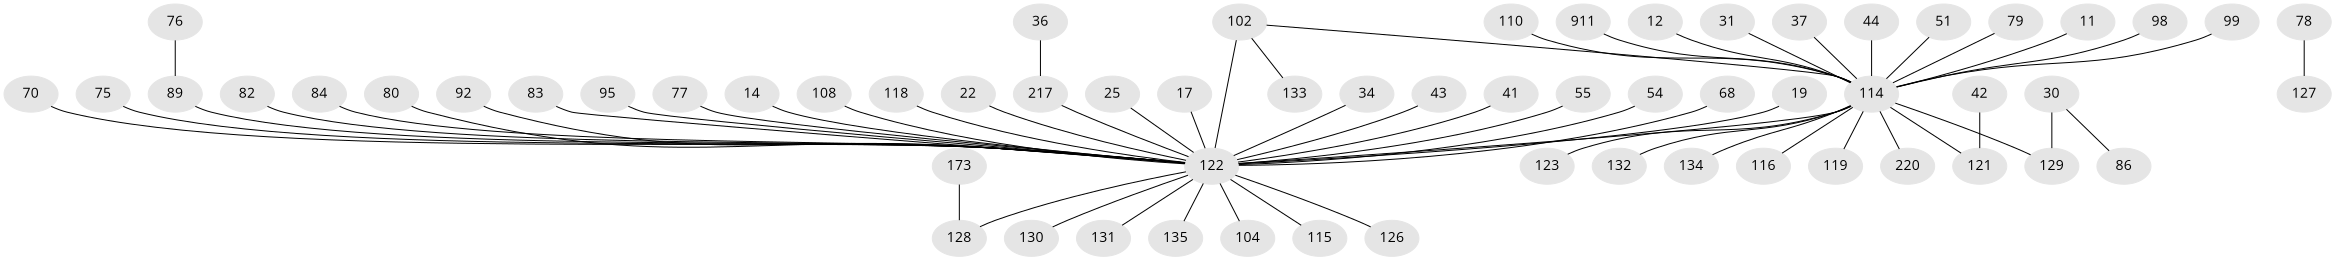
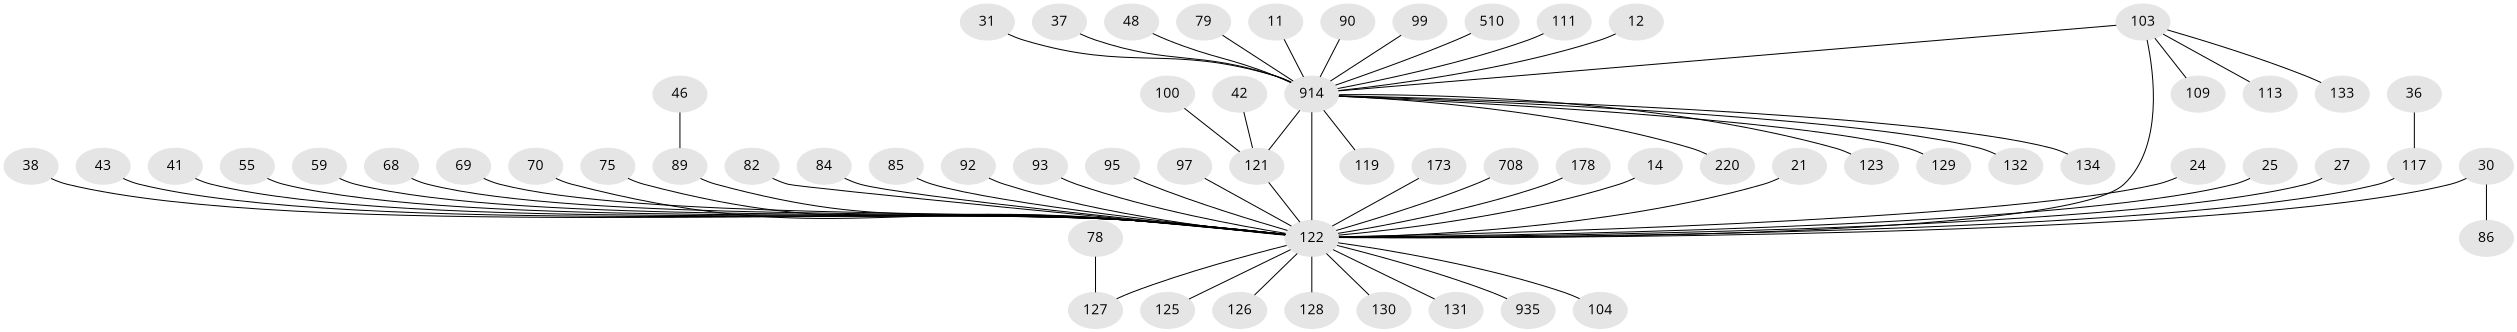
(175, 22) -> (680, 94)
(1240, 22) -> (2143, 22)
(1511, 22) -> (1492, 22)
(1583, 22) -> (1564, 22)
(1872, 22) -> (1132, 22)
(1944, 22) -> none
(2160, 22) -> (1348, 22)
(392, 94) -> (896, 166)
(536, 94) -> (1040, 166)
(680, 94) -> (1185, 166)
(824, 94) -> (1511, 166)
(896, 94) -> (1583, 166)
(968, 94) -> (2198, 166)
(1040, 94) -> (2414, 166)
none -> (1168, 94)
(1185, 94) -> (2342, 166)
(1367, 94) -> (31, 166)
(1655, 94) -> (319, 166)
(1799, 94) -> (464, 166)
(1872, 94) -> (1312, 94)
none -> (2198, 94)
none -> (2270, 94)
(2052, 130) -> (2187, 217)
(1763, 166) -> none
none -> (1799, 166)
(959, 202) -> (1376, 202)
none -> (1284, 202)
(1176, 238) -> (1528, 310)
(1320, 238) -> (1168, 310)
none -> (1201, 269)
